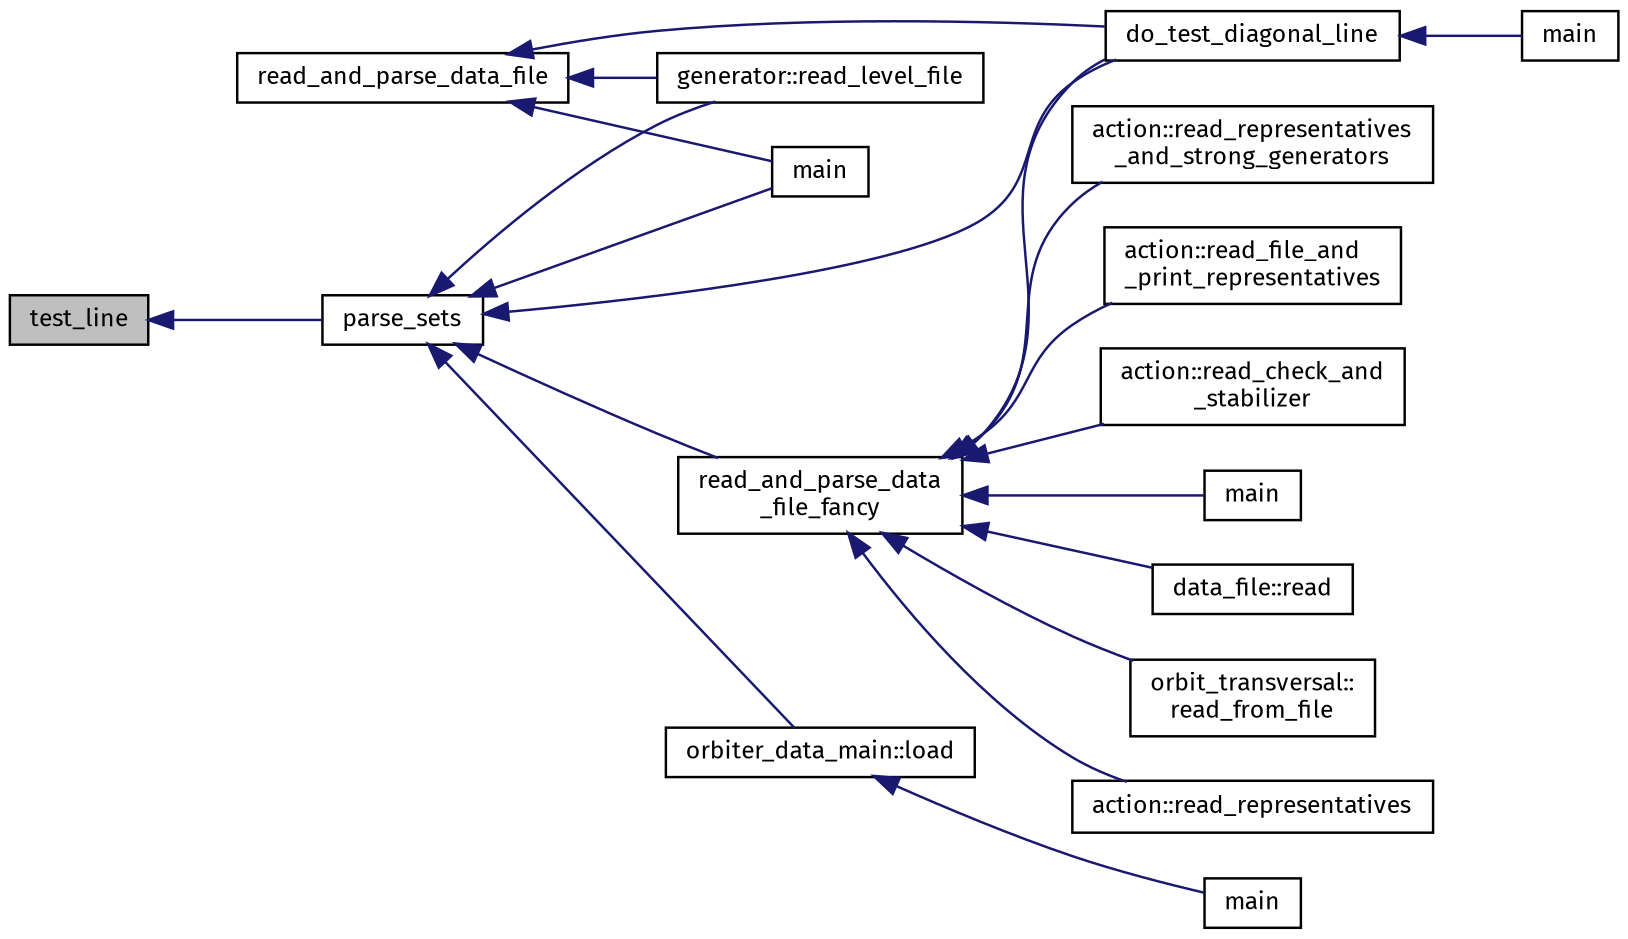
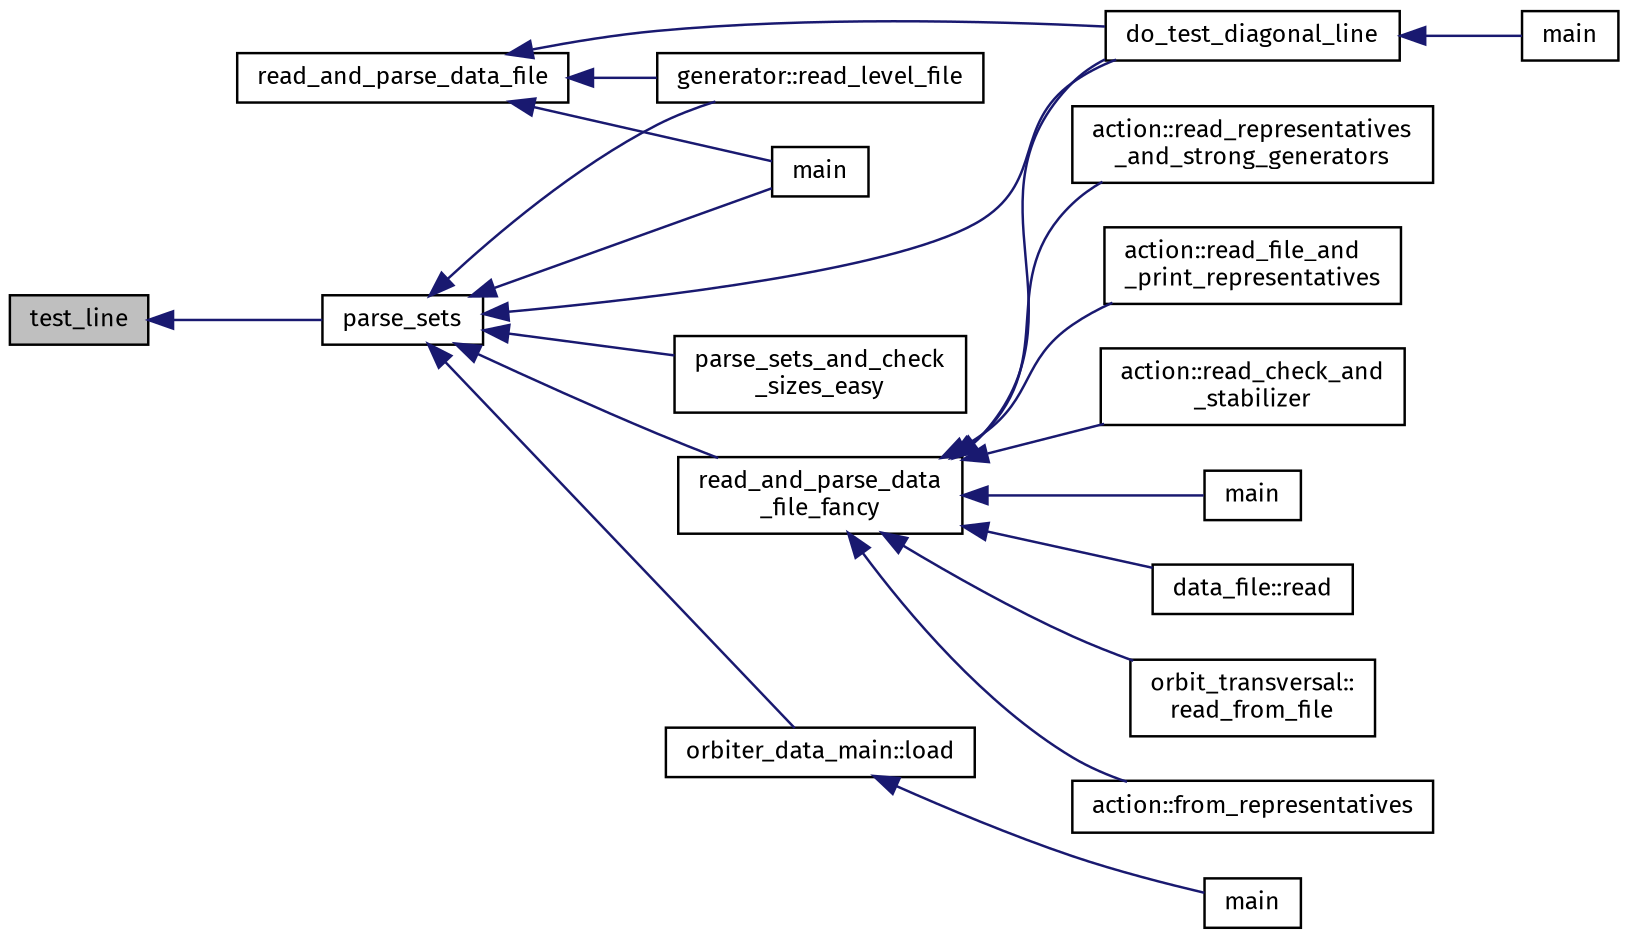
none -> (820, 374)
(1253, 807) -> (1253, 807)
